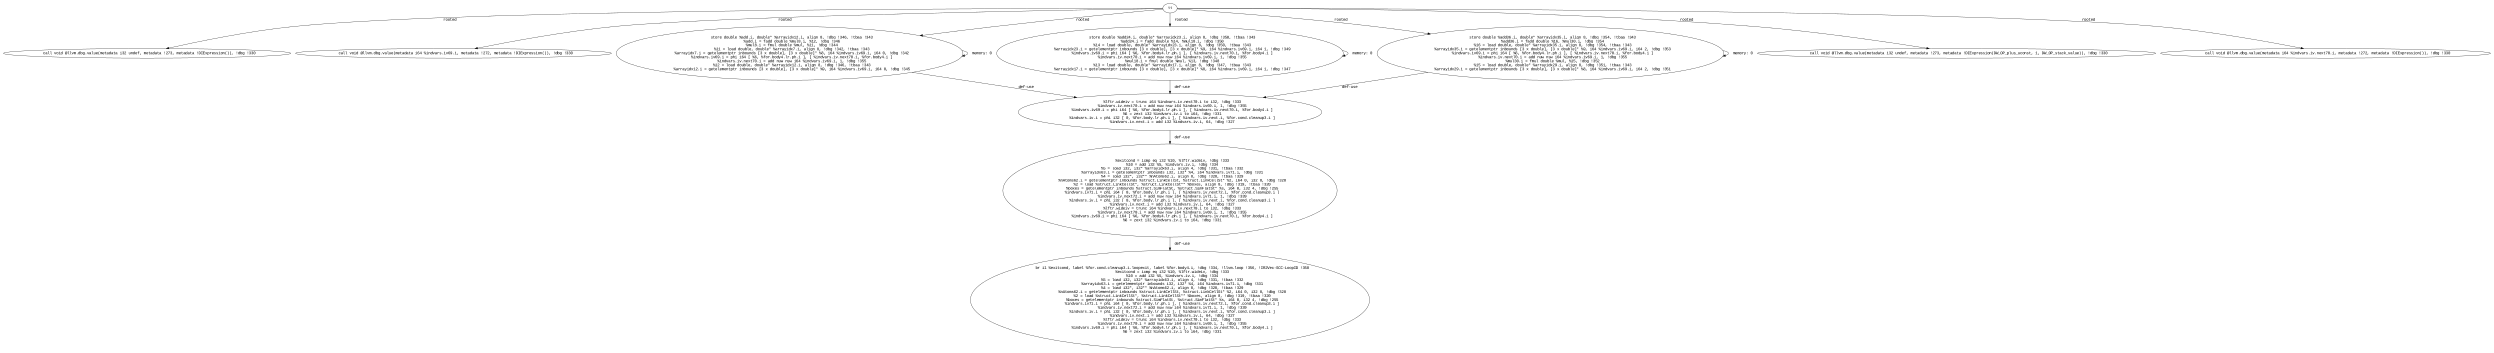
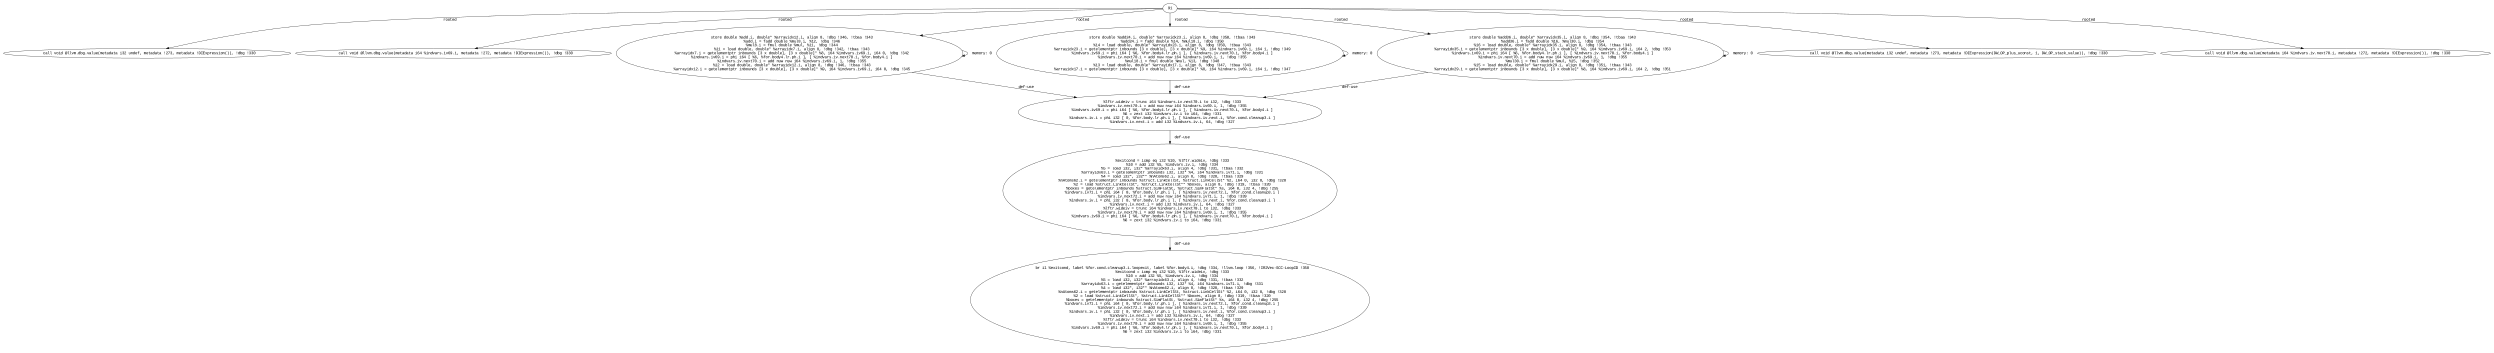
(1170, 8) -> (1170, 8)
